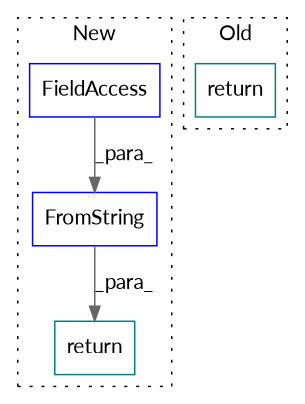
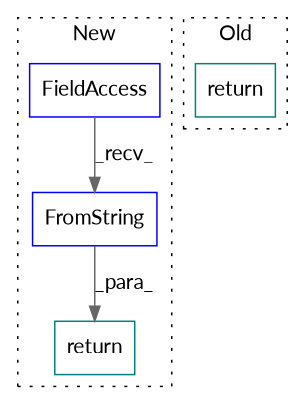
(124, 155) -> (124, 155)
